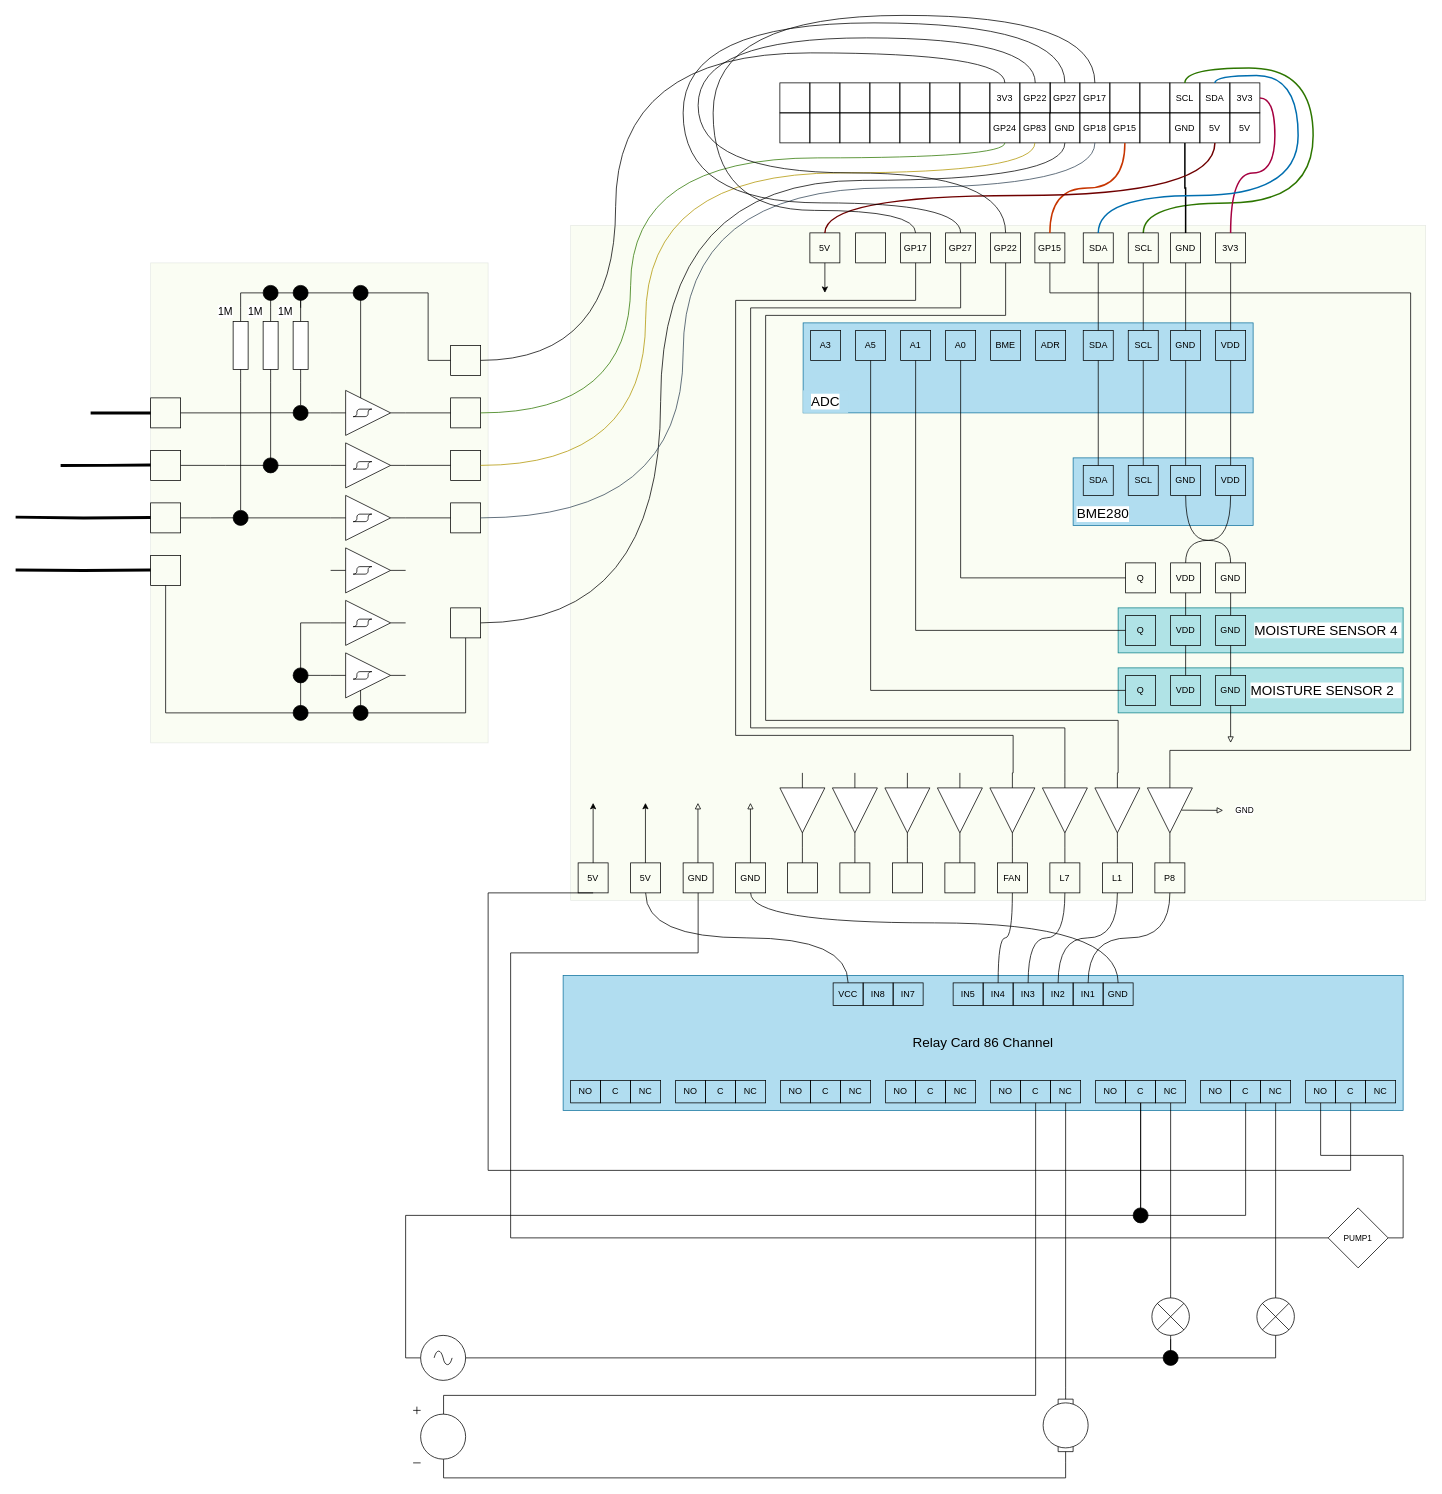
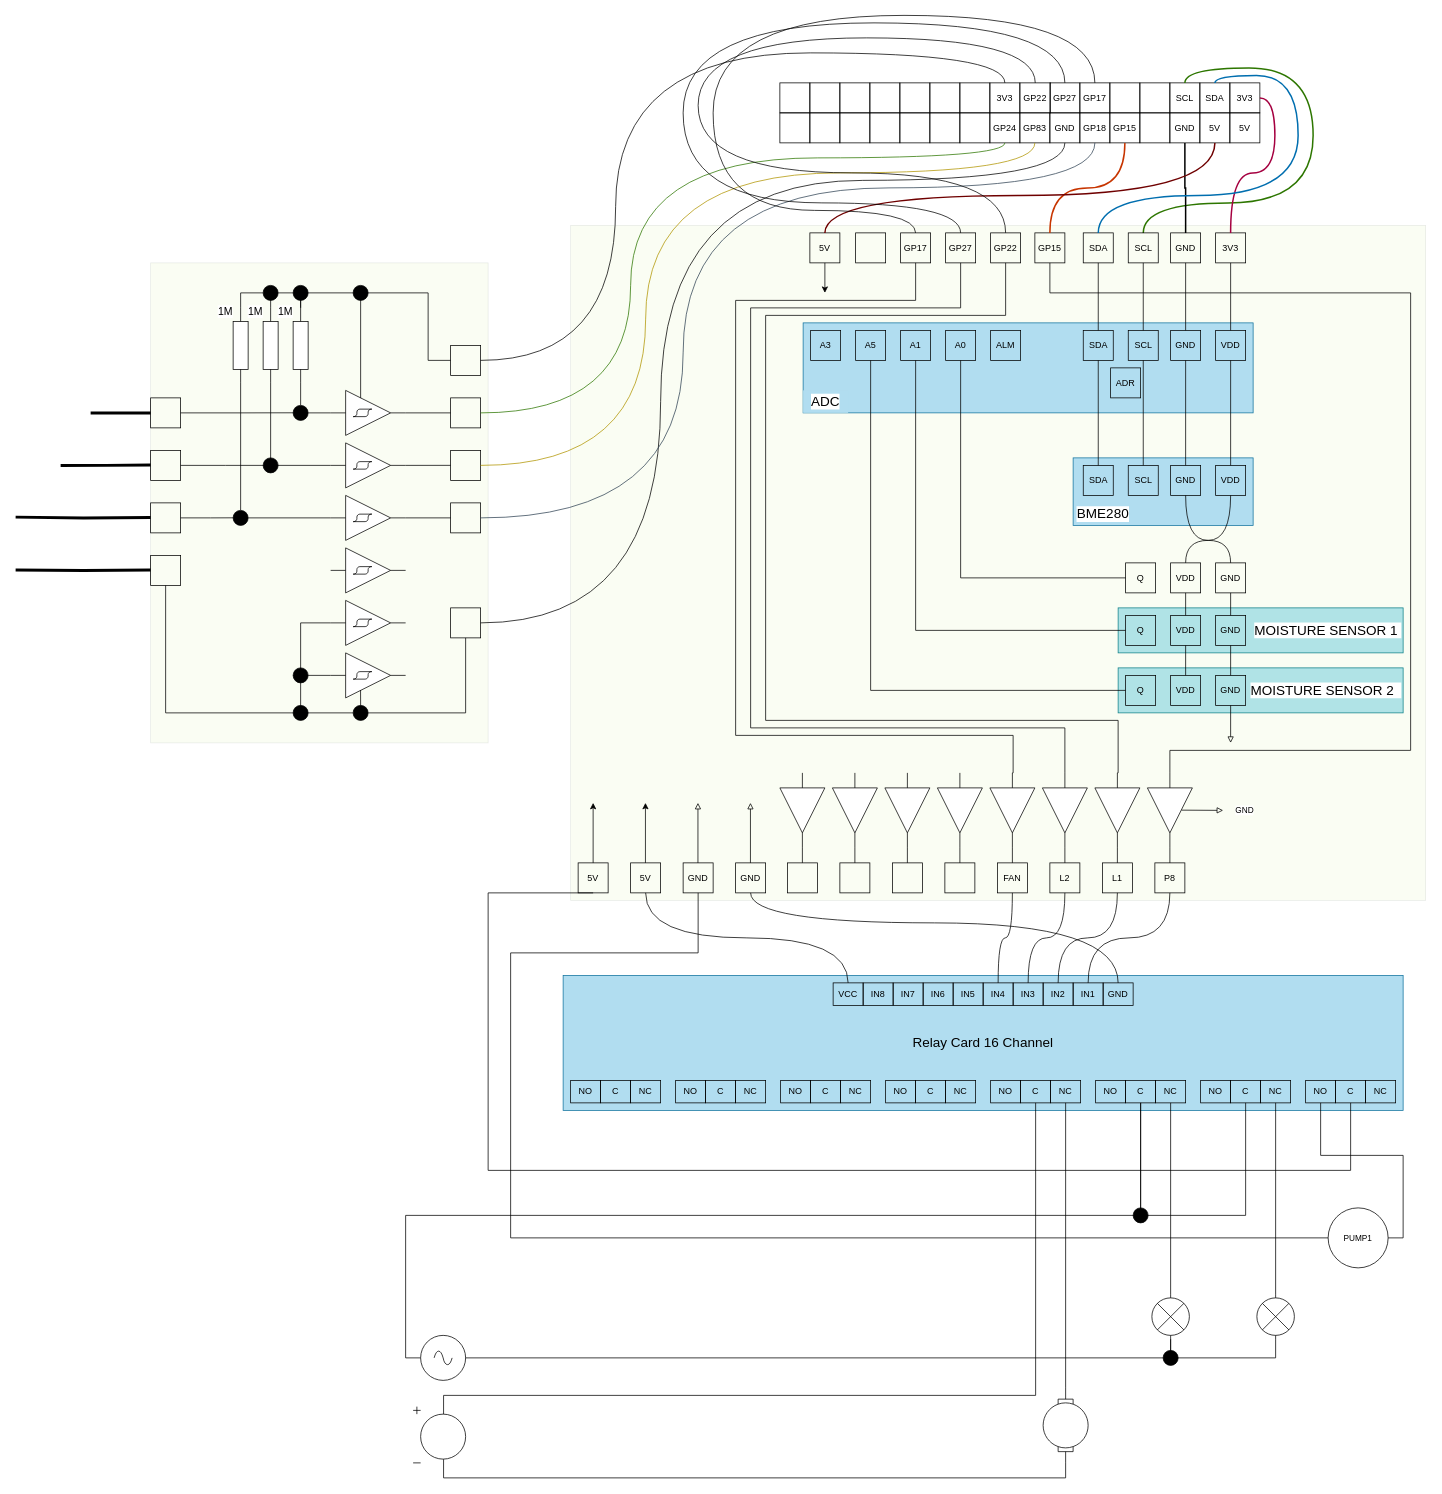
(1005, 345) -> (1005, 345)
(1050, 345) -> (1125, 383)
(1364, 630) -> (1364, 630)
(1065, 878) -> (1065, 878)
none -> (938, 994)
(983, 1043) -> (983, 1043)
(1358, 1238) -> (1358, 1238)
